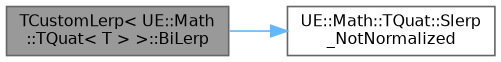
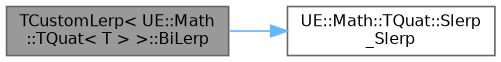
(391, 31) -> (391, 31)
